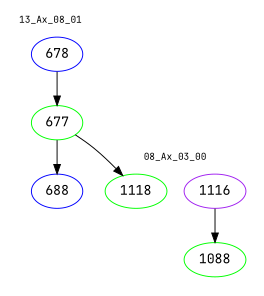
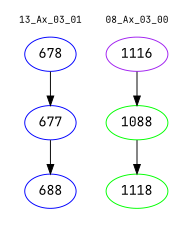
(51, 20) -> (51, 20)
(57, 123) -> (50, 123)
(105, 158) -> (137, 152)
